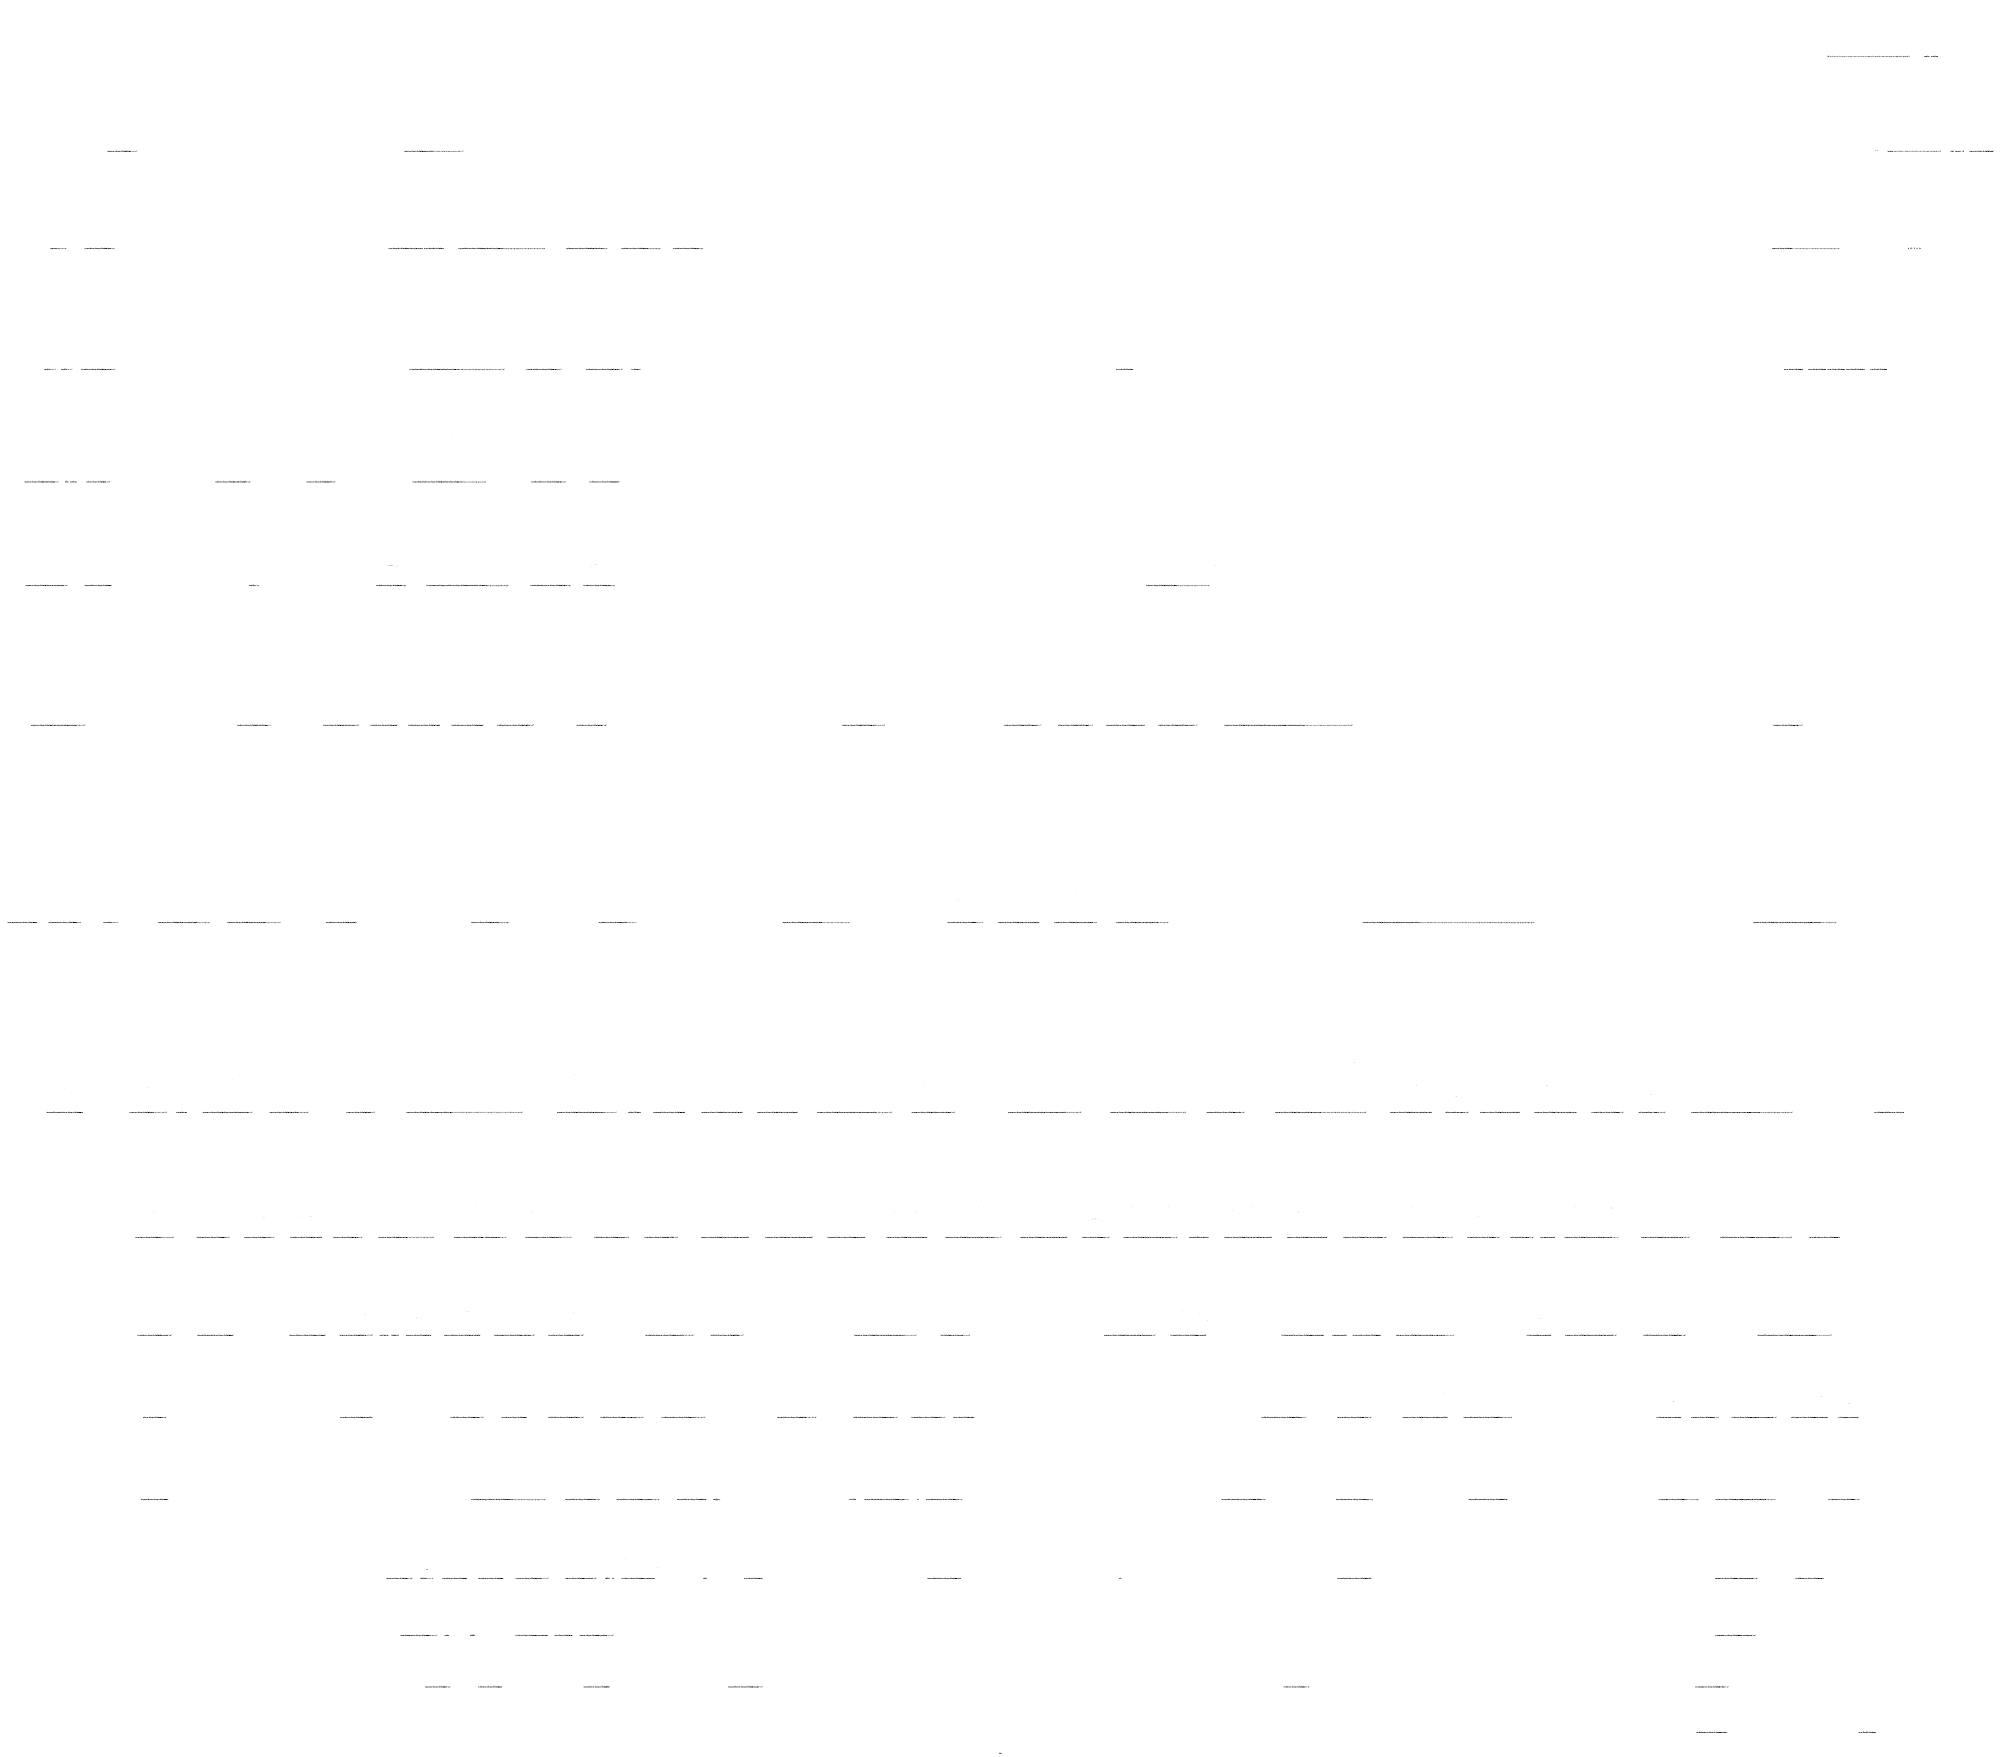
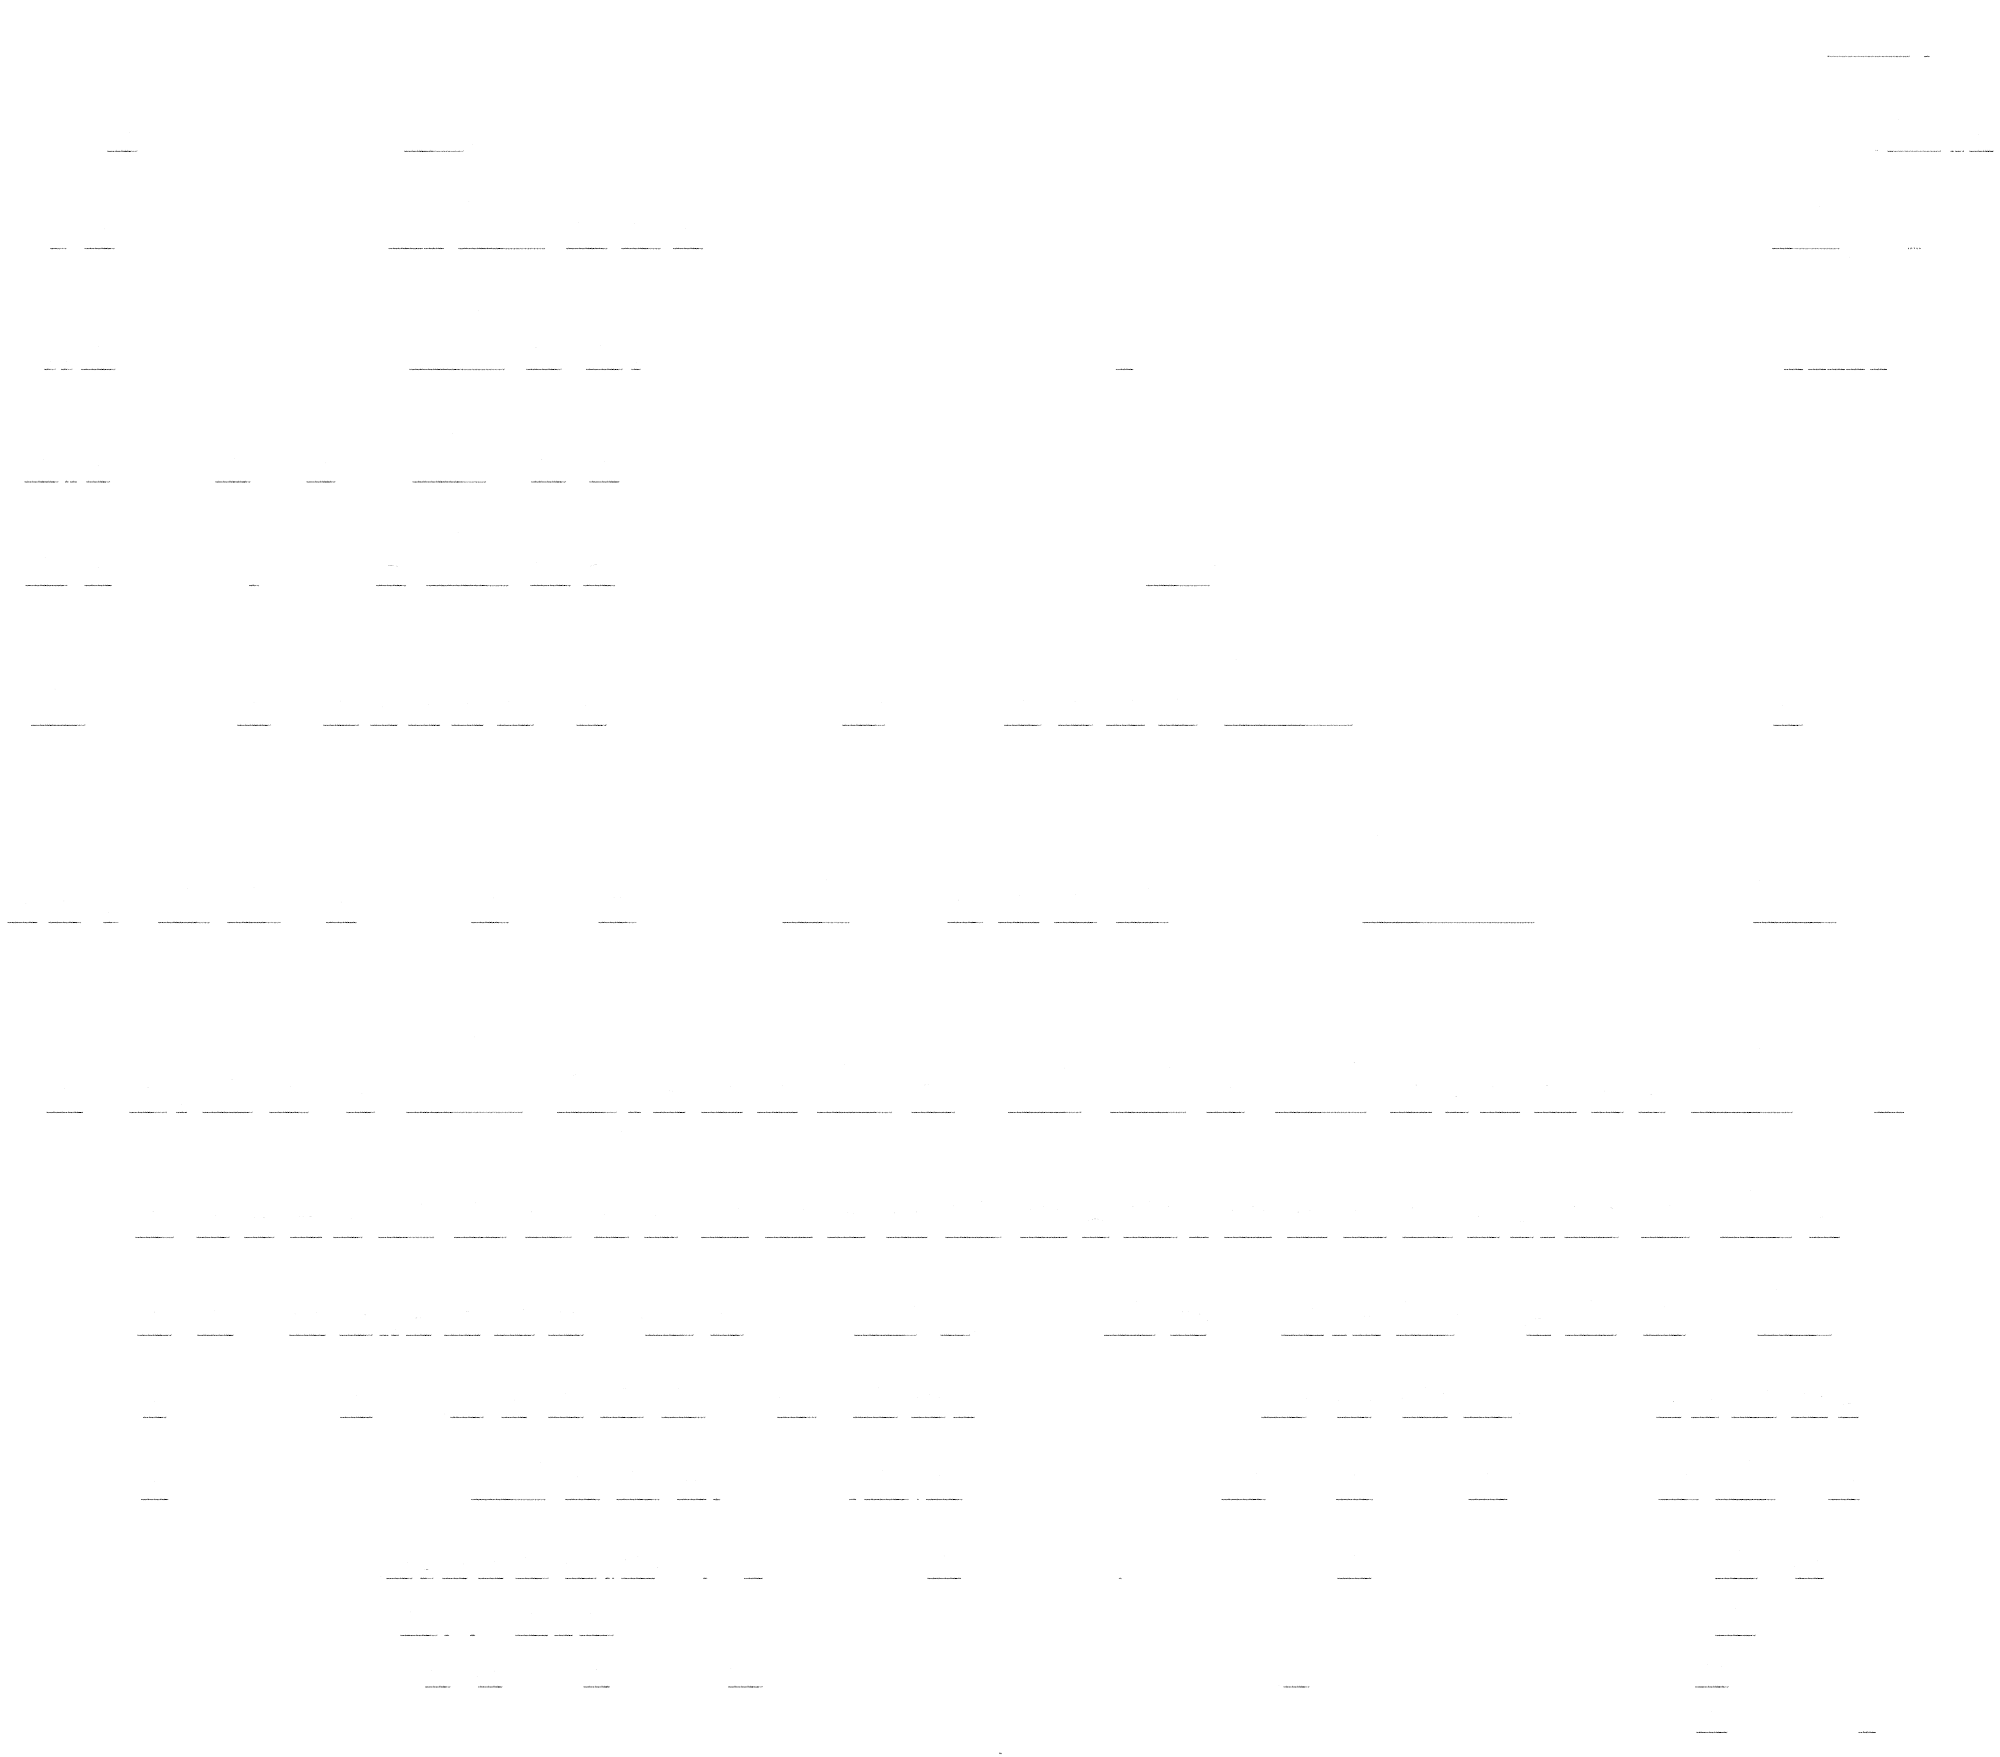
(1935, 57) -> none
